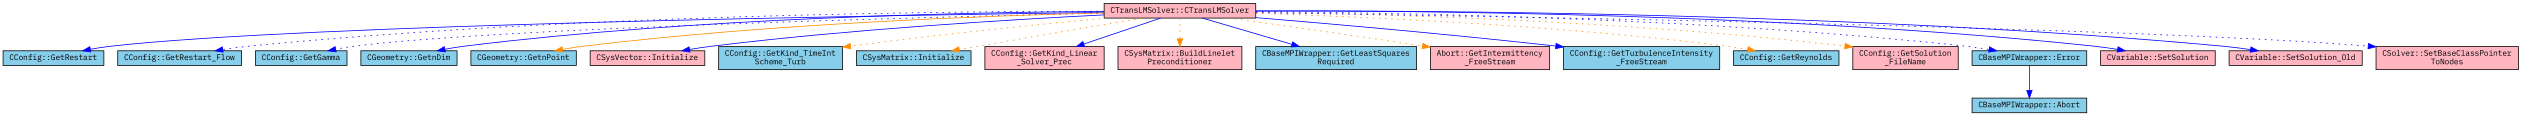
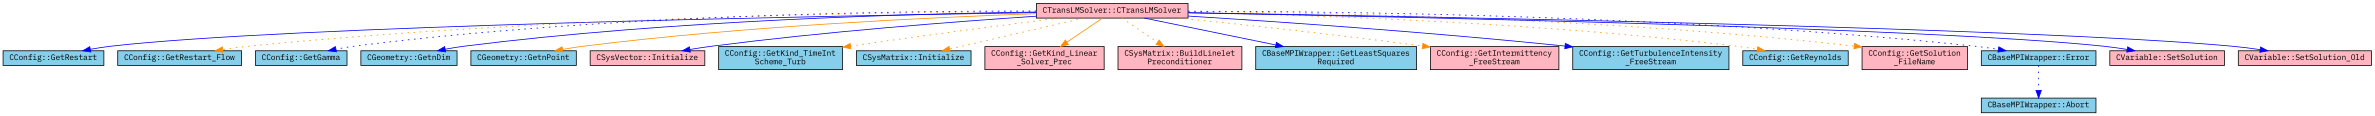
(663, 20) -> (629, 21)
(1122, 31) -> (1085, 30)
(1490, 58) -> (1495, 58)
(2447, 58) -> none
(2029, 78) -> (2039, 78)
